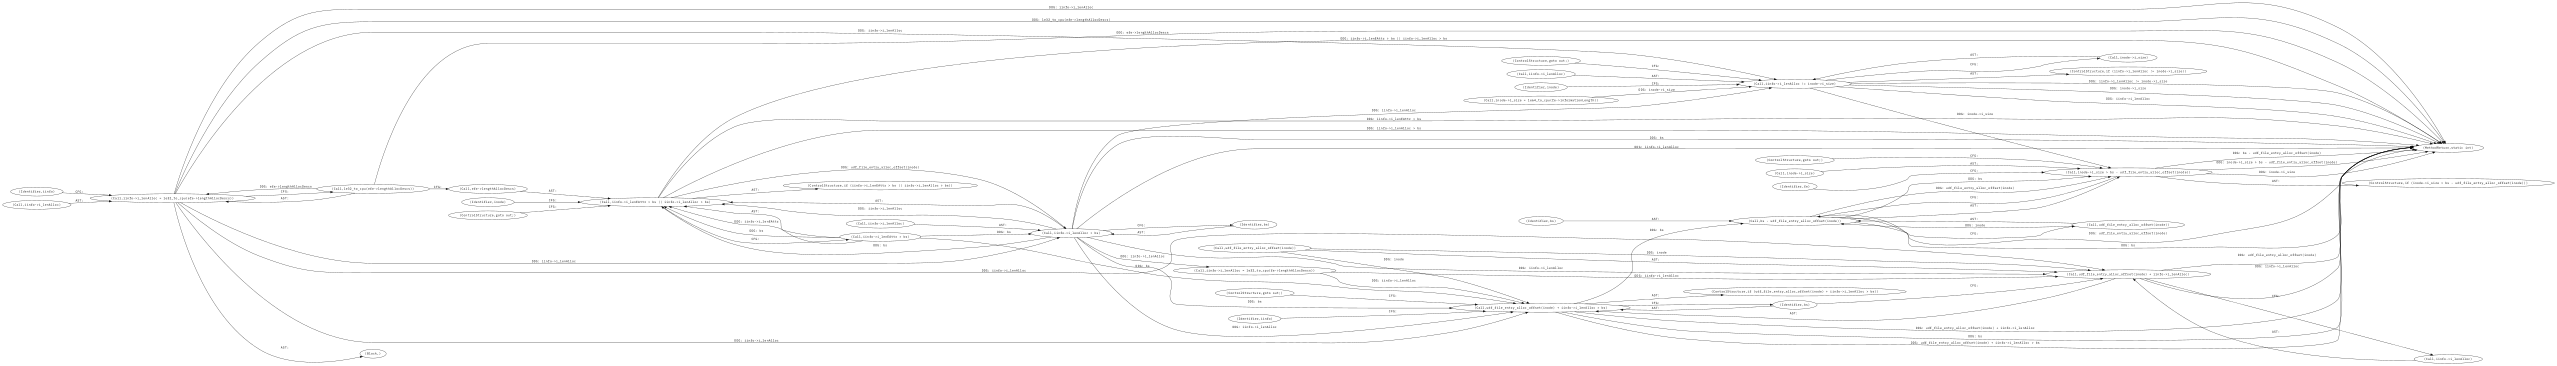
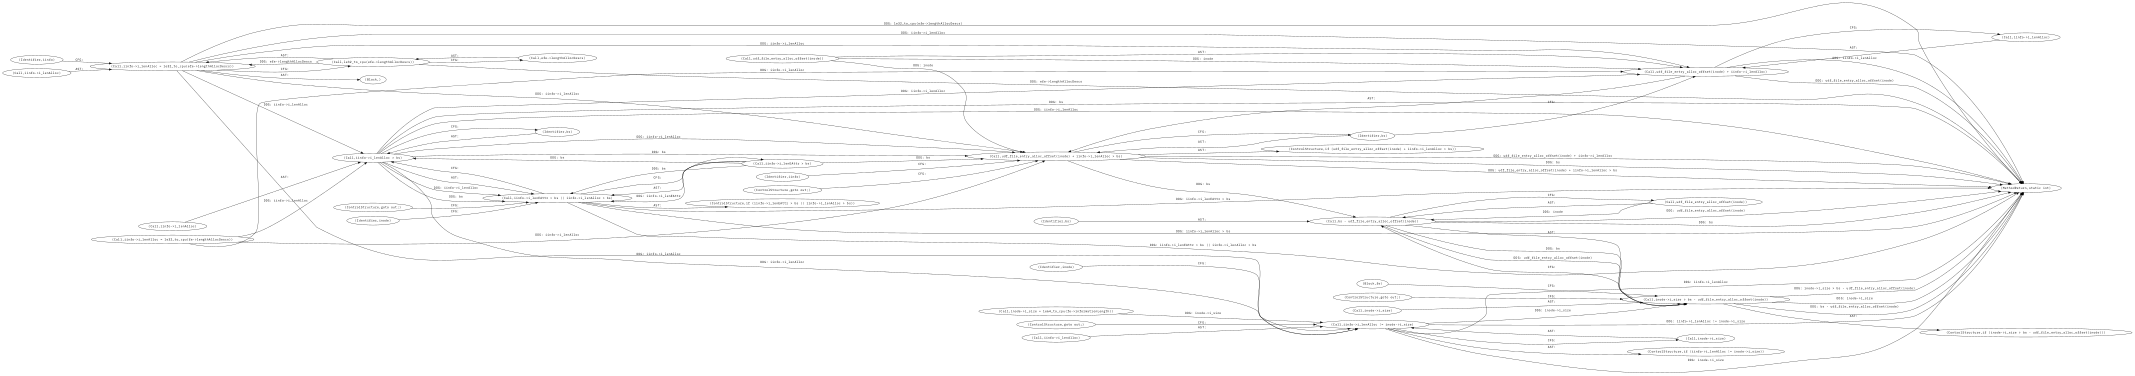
(880, 167) -> (456, 168)
(1795, 187) -> (1373, 284)
(564, 195) -> (468, 58)
(1139, 261) -> (304, 206)
